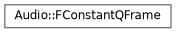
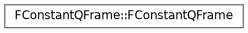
(88, 16) -> (124, 16)
